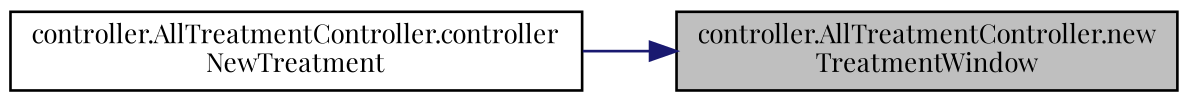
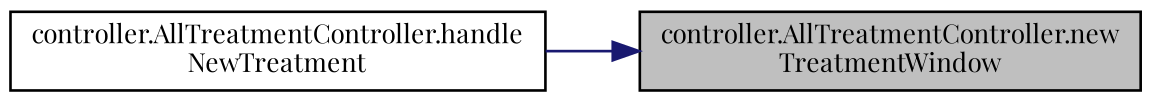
(296, 51) -> (278, 51)
